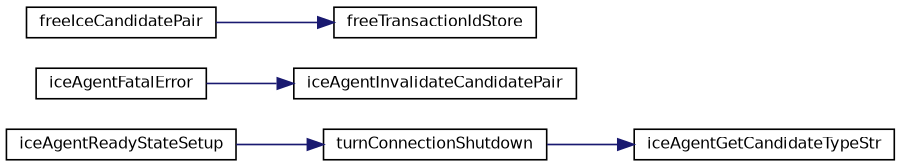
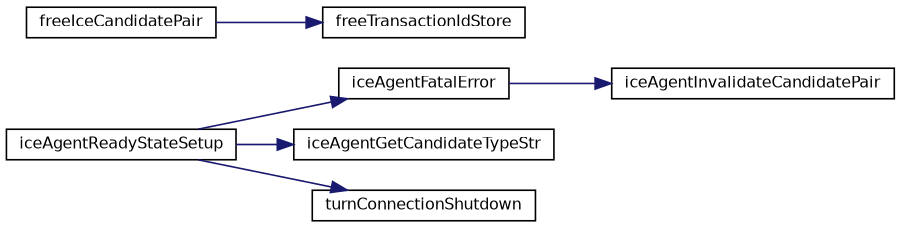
none -> (265, 116)
(582, 144) -> (257, 144)
